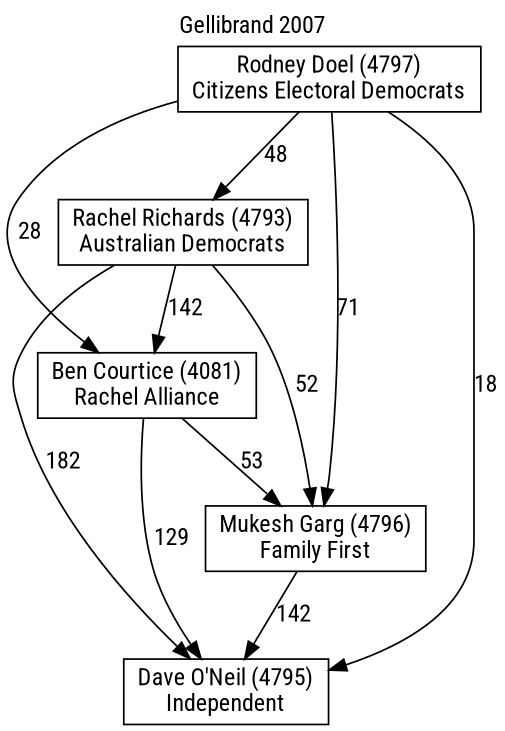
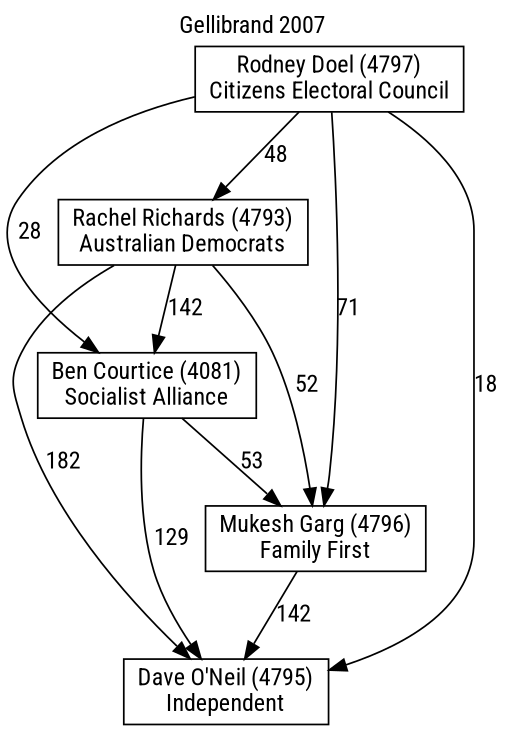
(329, 79) -> (329, 79)
(147, 385) -> (147, 385)
